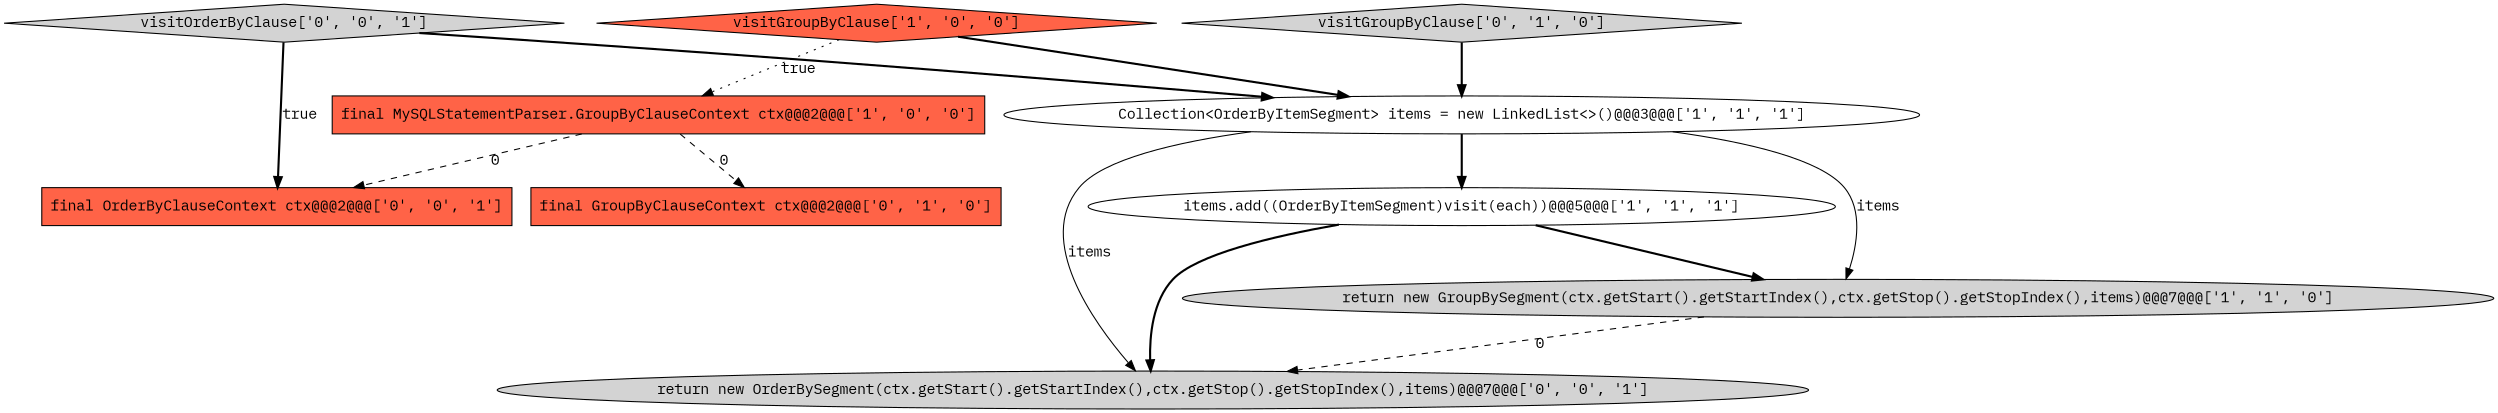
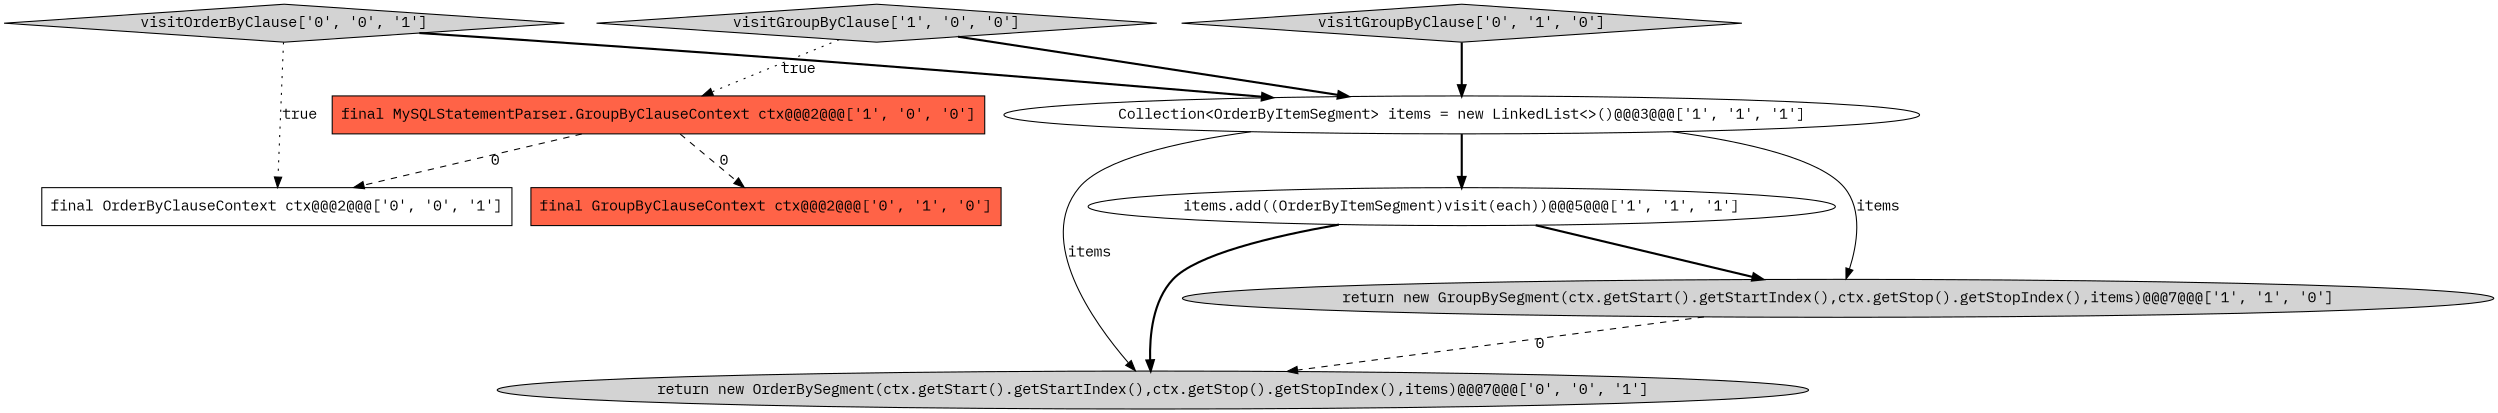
(877, 23) -> (877, 23)
(281, 110) -> (281, 110)
(277, 207) -> (277, 207)
